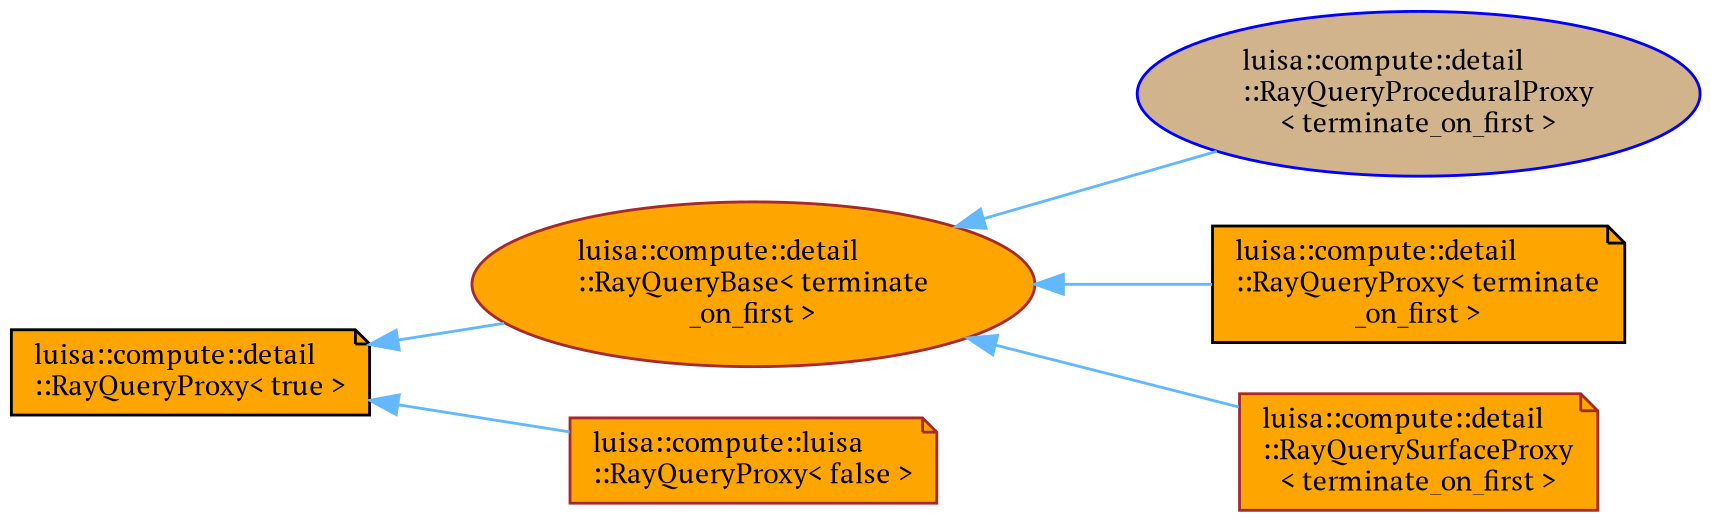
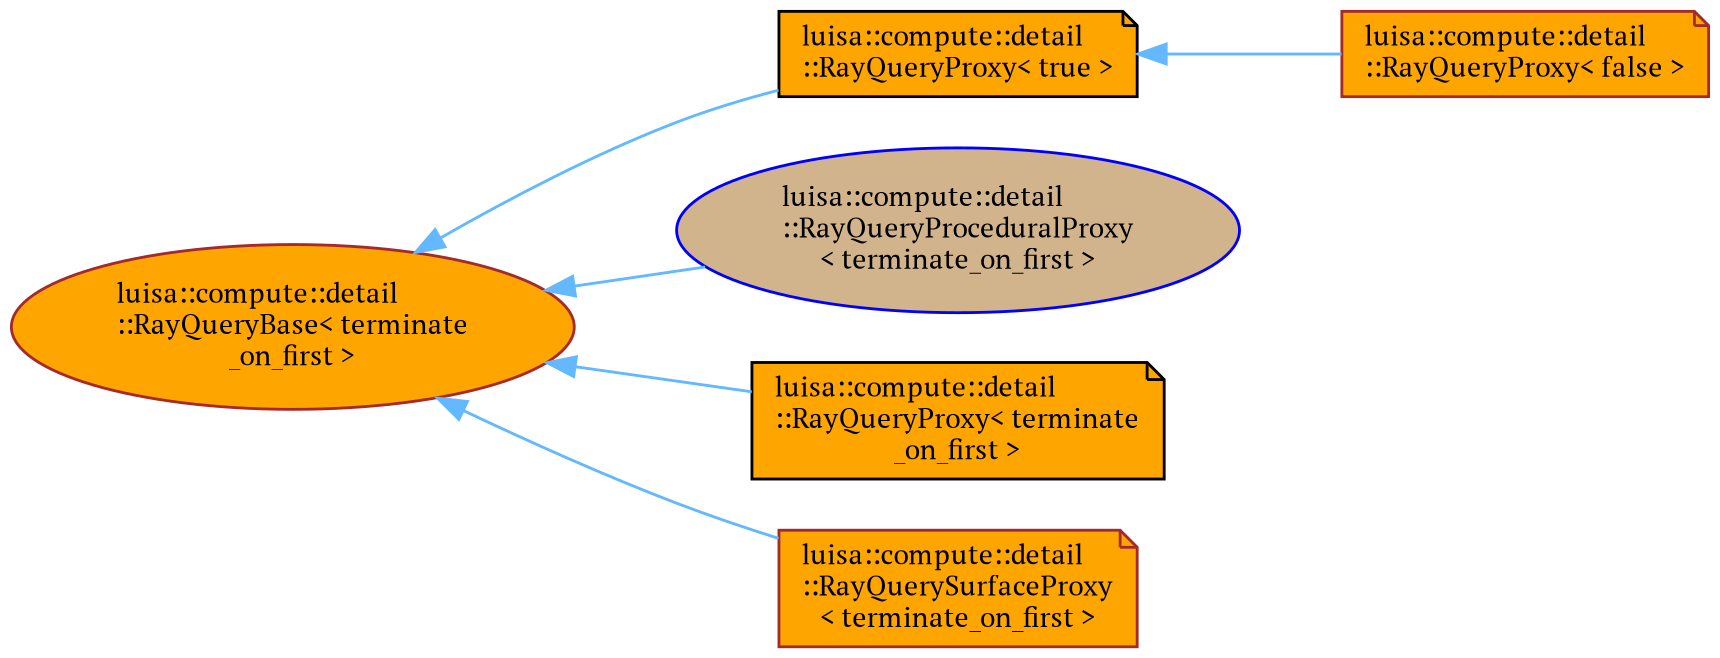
(451, 332) -> (605, 153)
(753, 461) -> (1525, 54)
